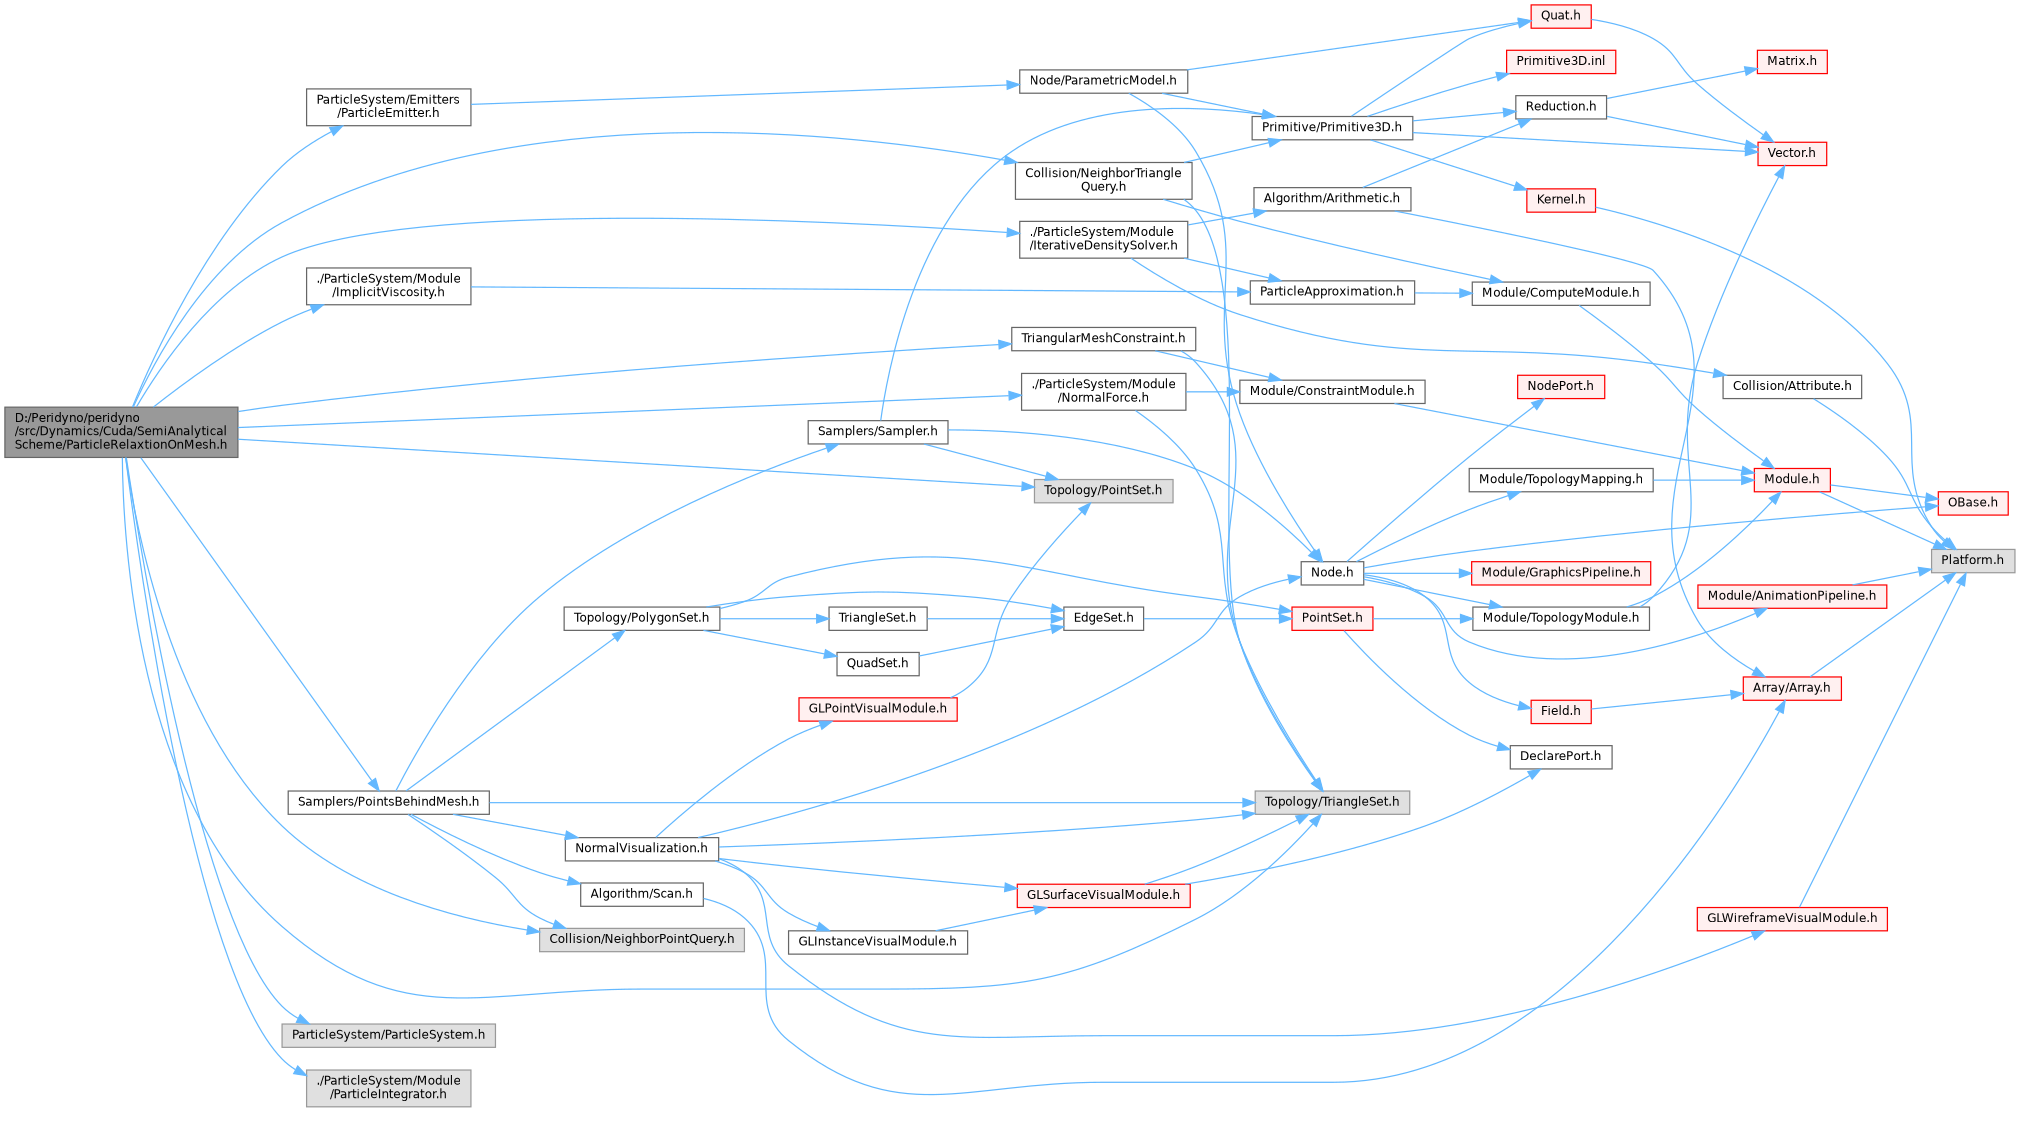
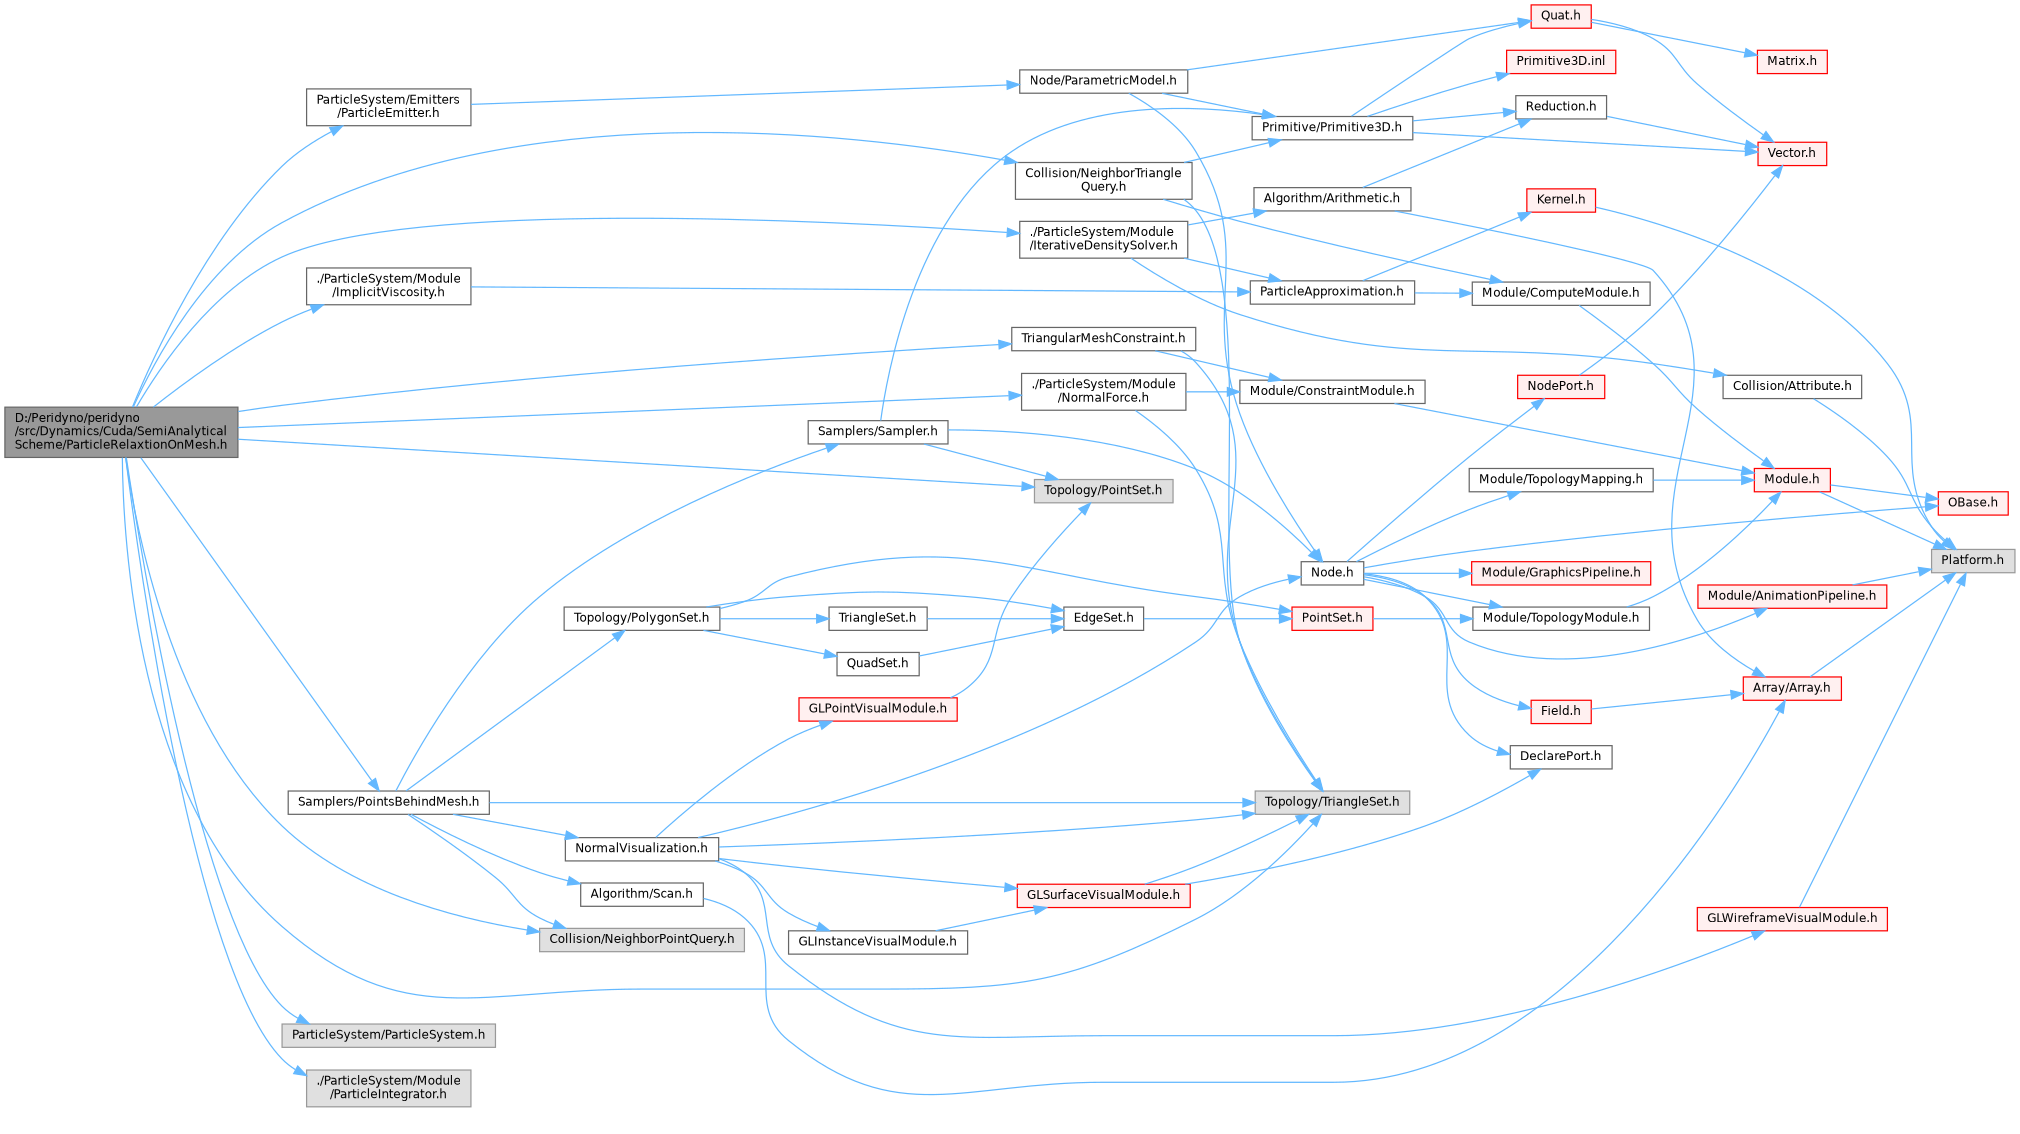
(1676, 85) -> (1668, 38)
(1443, 163) -> (1441, 249)
(1703, 347) -> (1685, 283)
(1414, 698) -> (1447, 668)
